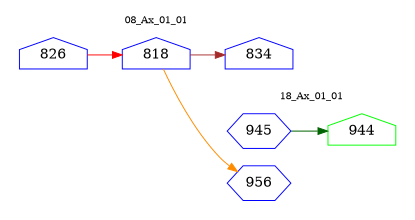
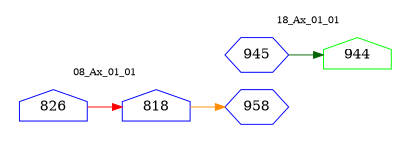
(259, 55) -> none
(259, 183) -> (257, 107)
